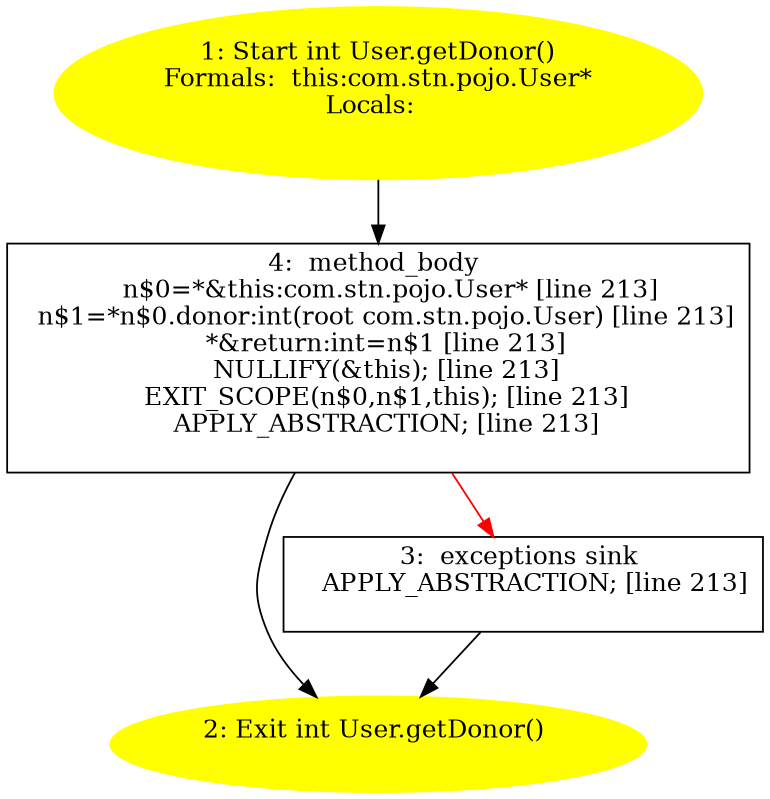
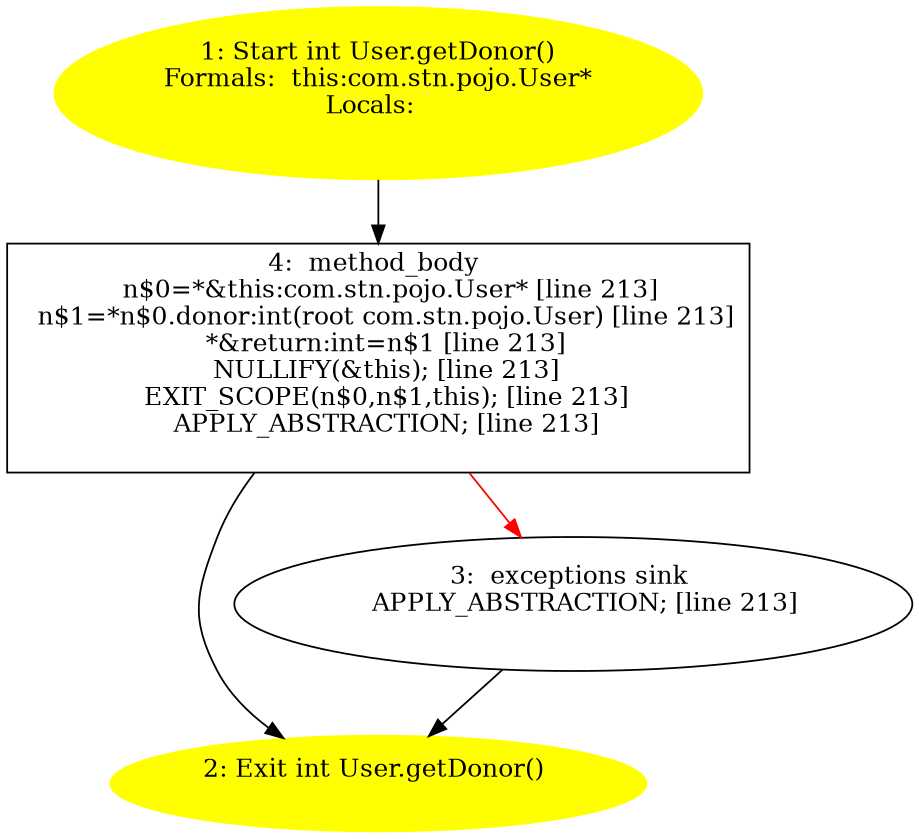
(523, 584) -> (573, 604)
